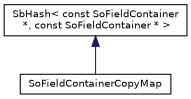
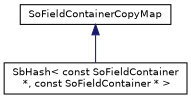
(96, 60) -> (96, 49)
